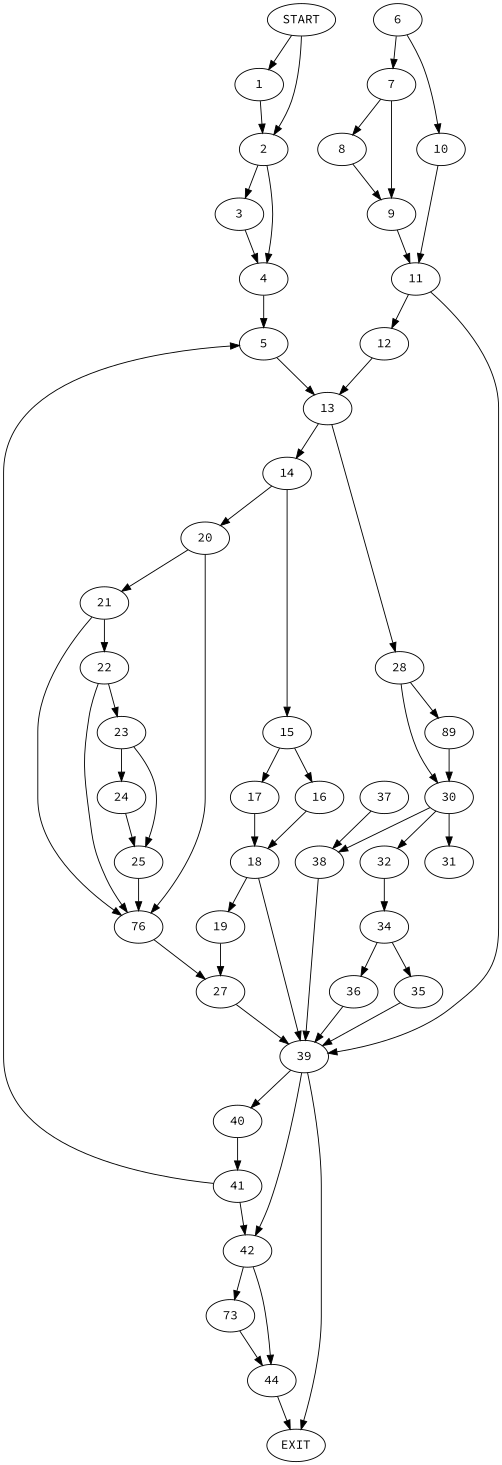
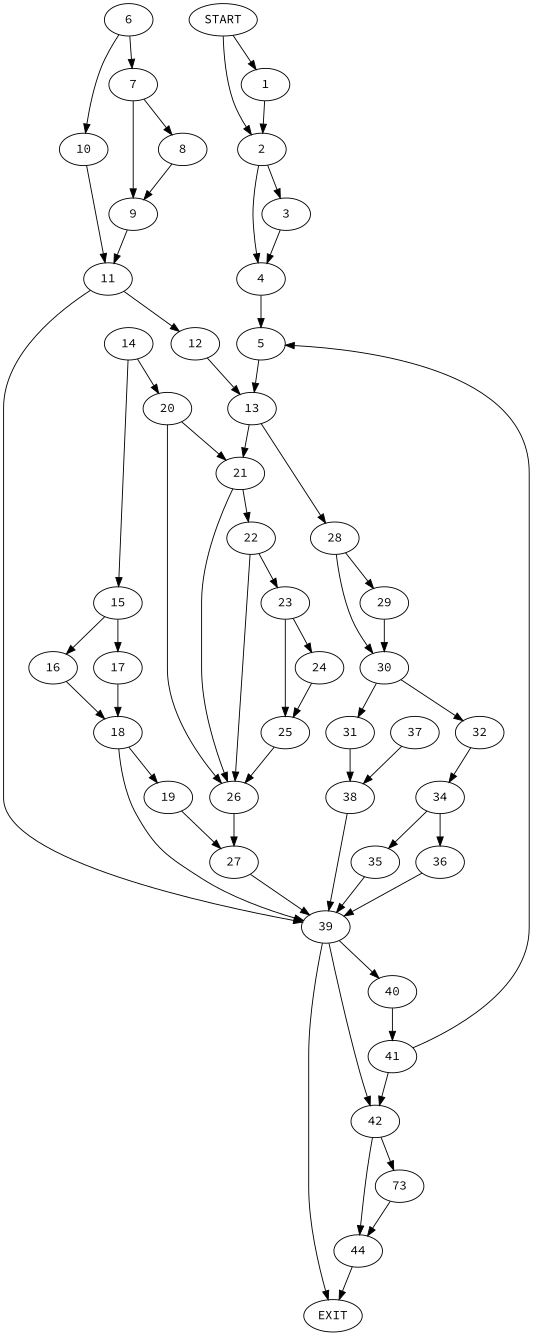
(310, 437) -> (247, 436)
(449, 733) -> (384, 603)
(388, 828) -> (350, 761)
(139, 927) -> (234, 797)
